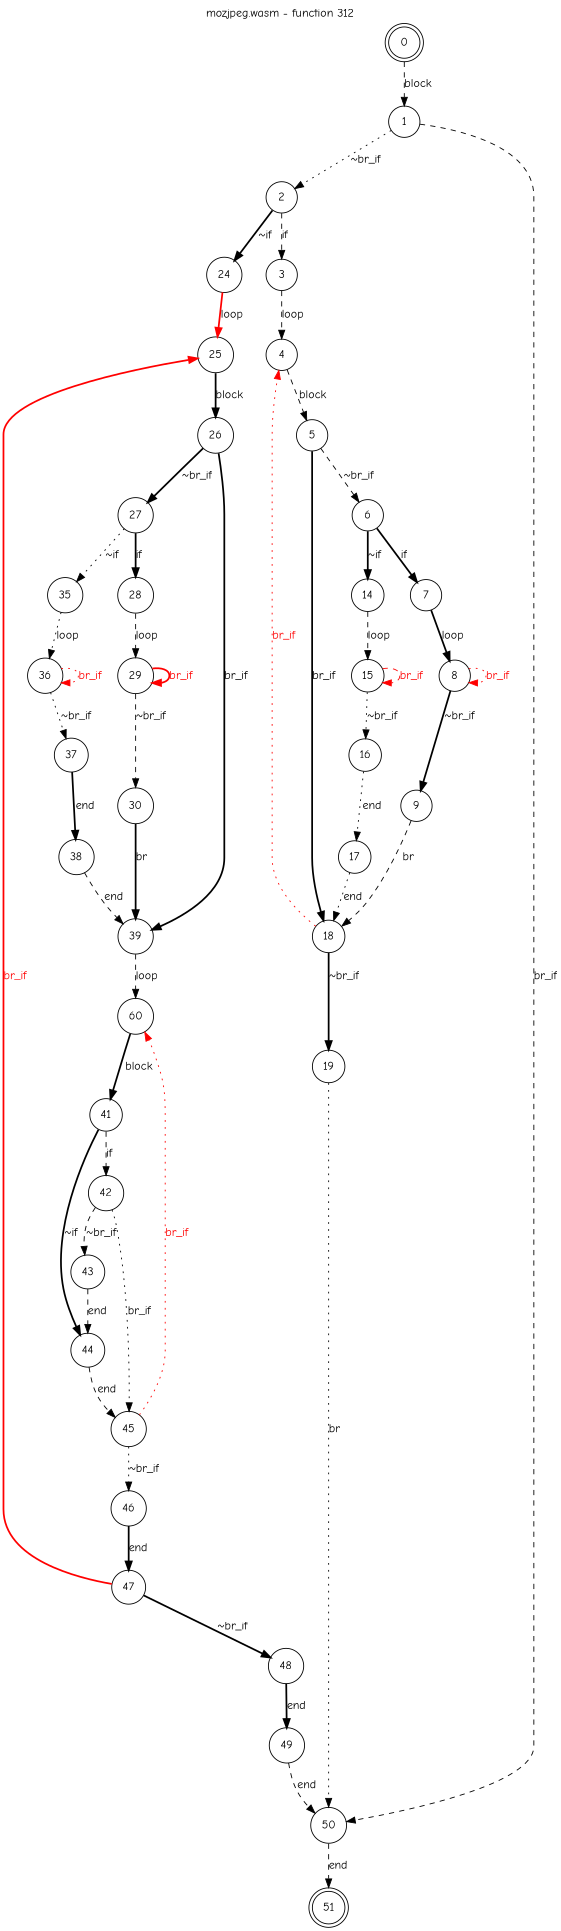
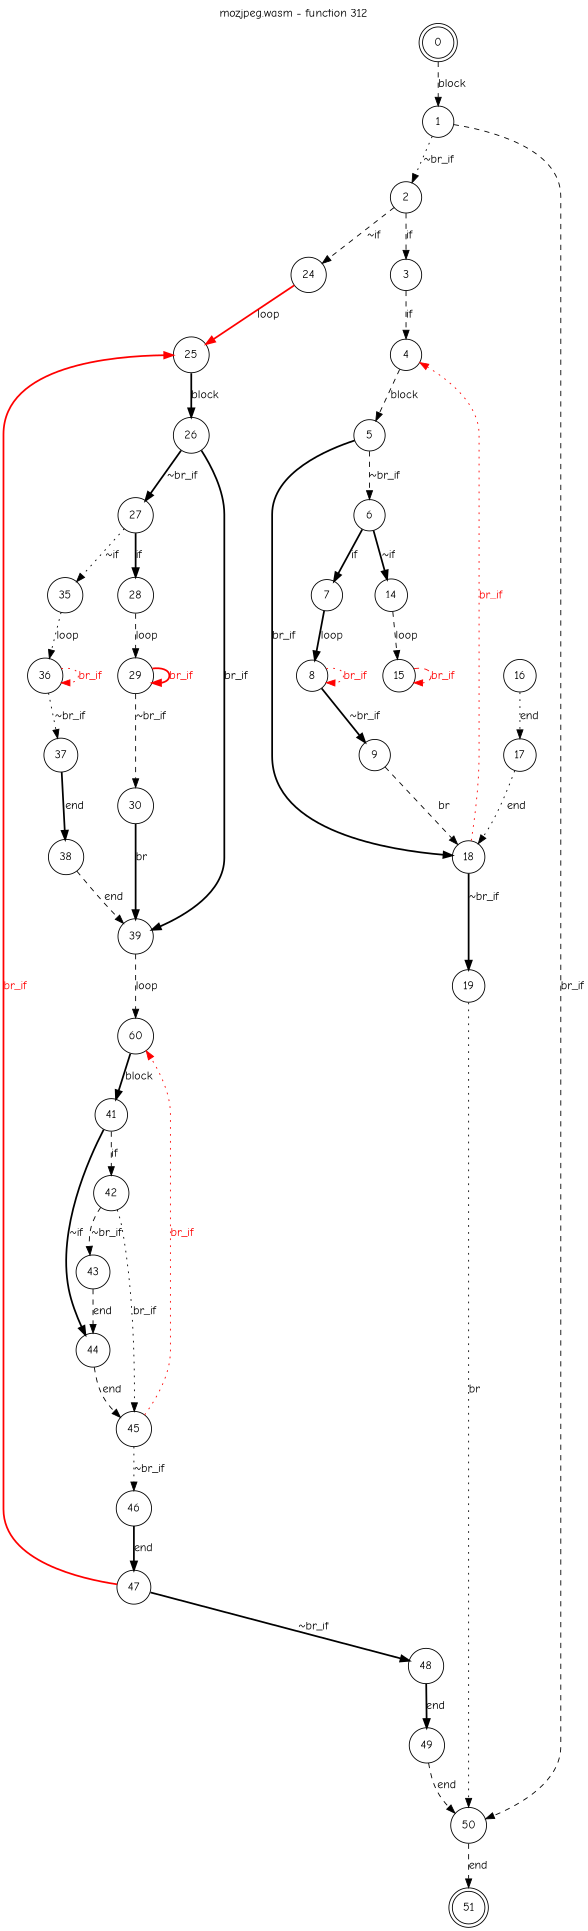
(256, 232) -> (362, 233)
(293, 315) -> (409, 315)
(367, 711) -> none
